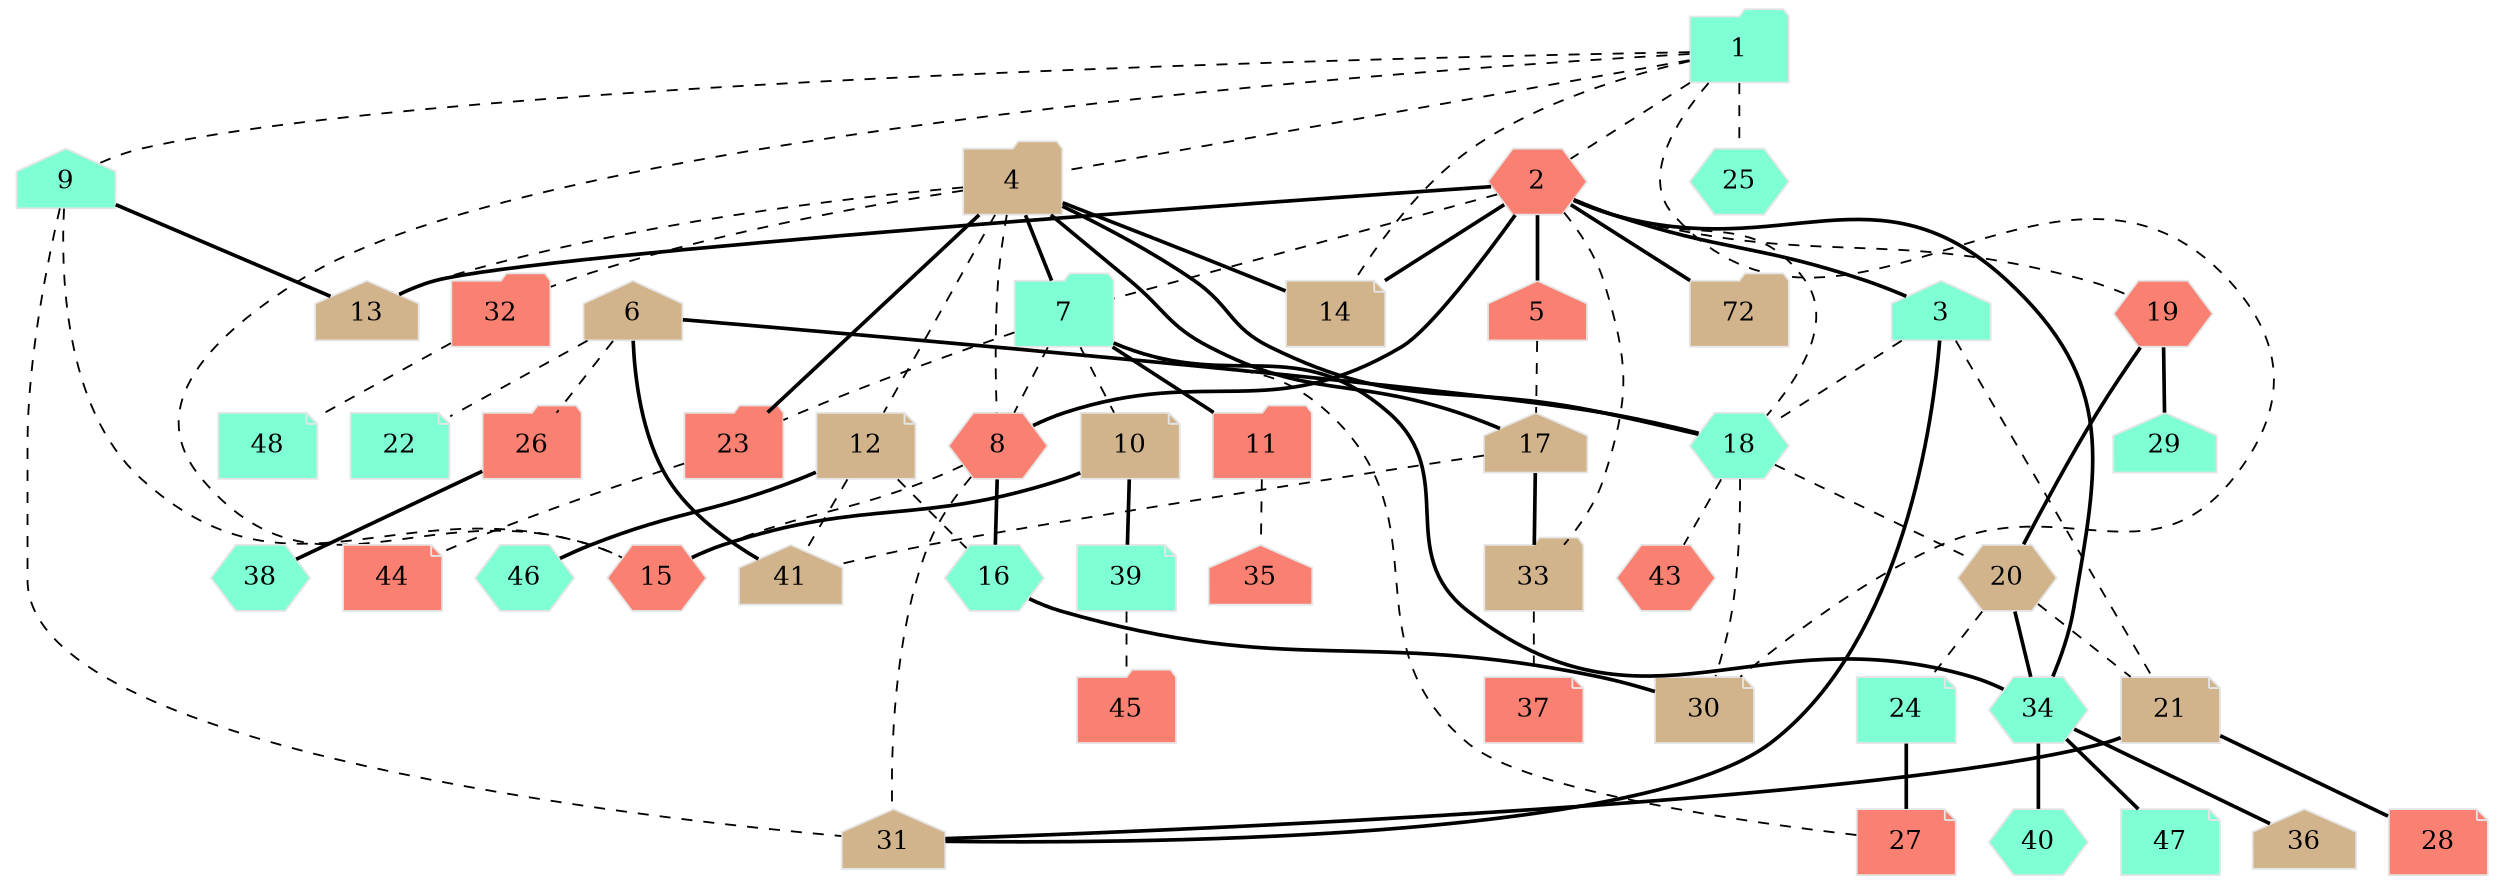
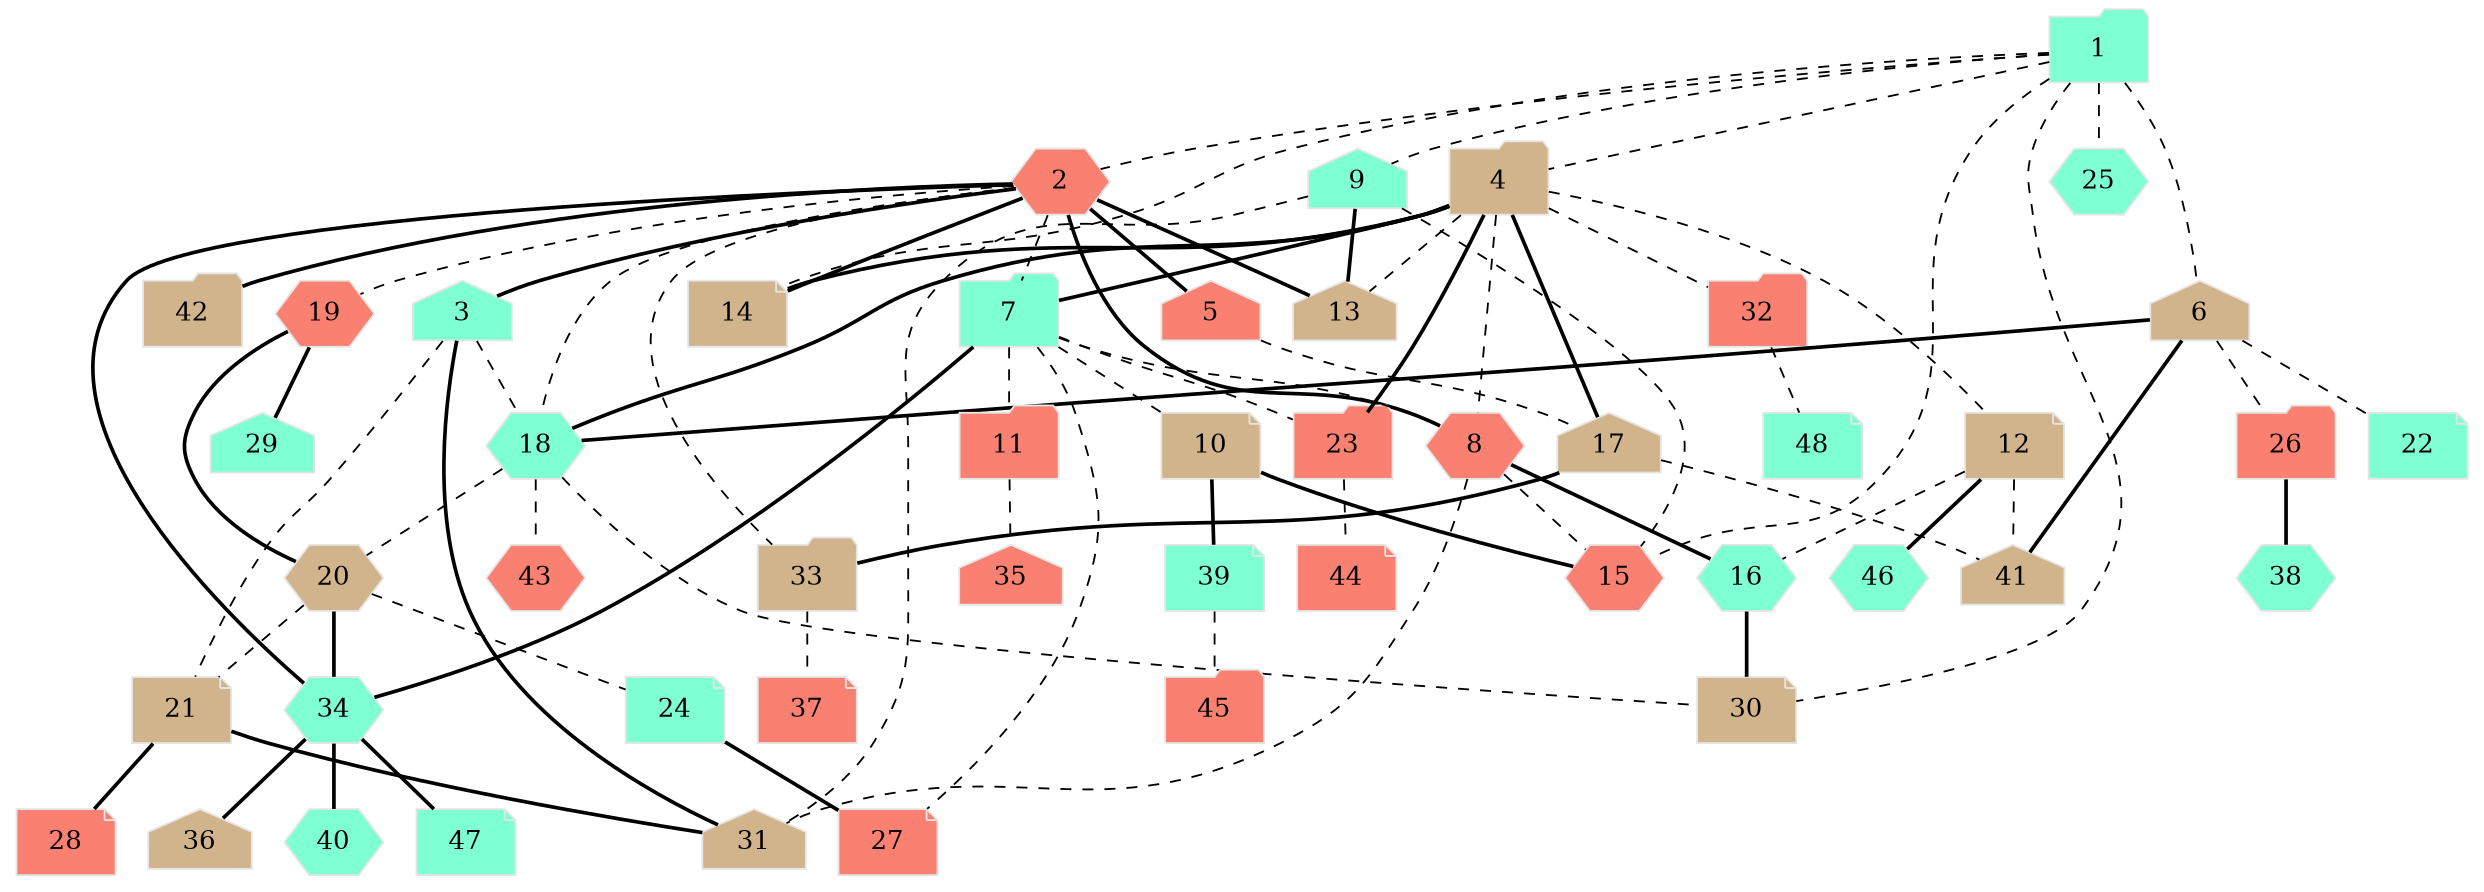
none -> (2175, 177)
(1739, 314) -> (193, 314)
(1163, 380) -> (1009, 380)
